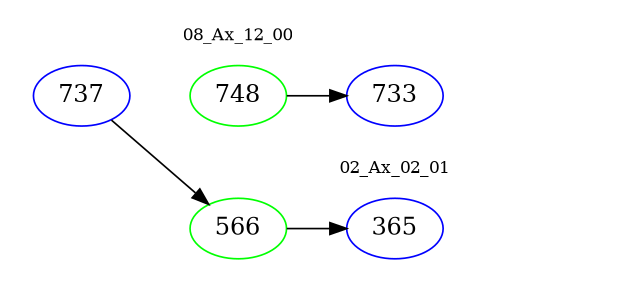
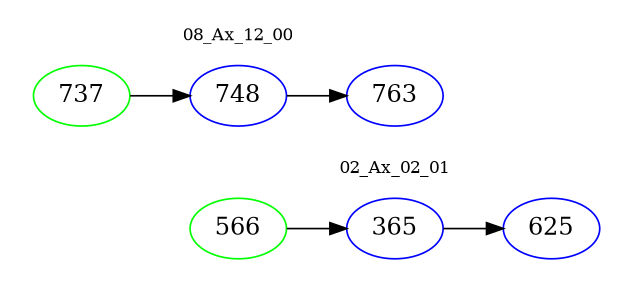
(82, 96) -> (82, 96)
(238, 96) -> (238, 96)
(395, 96) -> (395, 96)
(153, 157) -> (152, 96)
none -> (552, 229)
